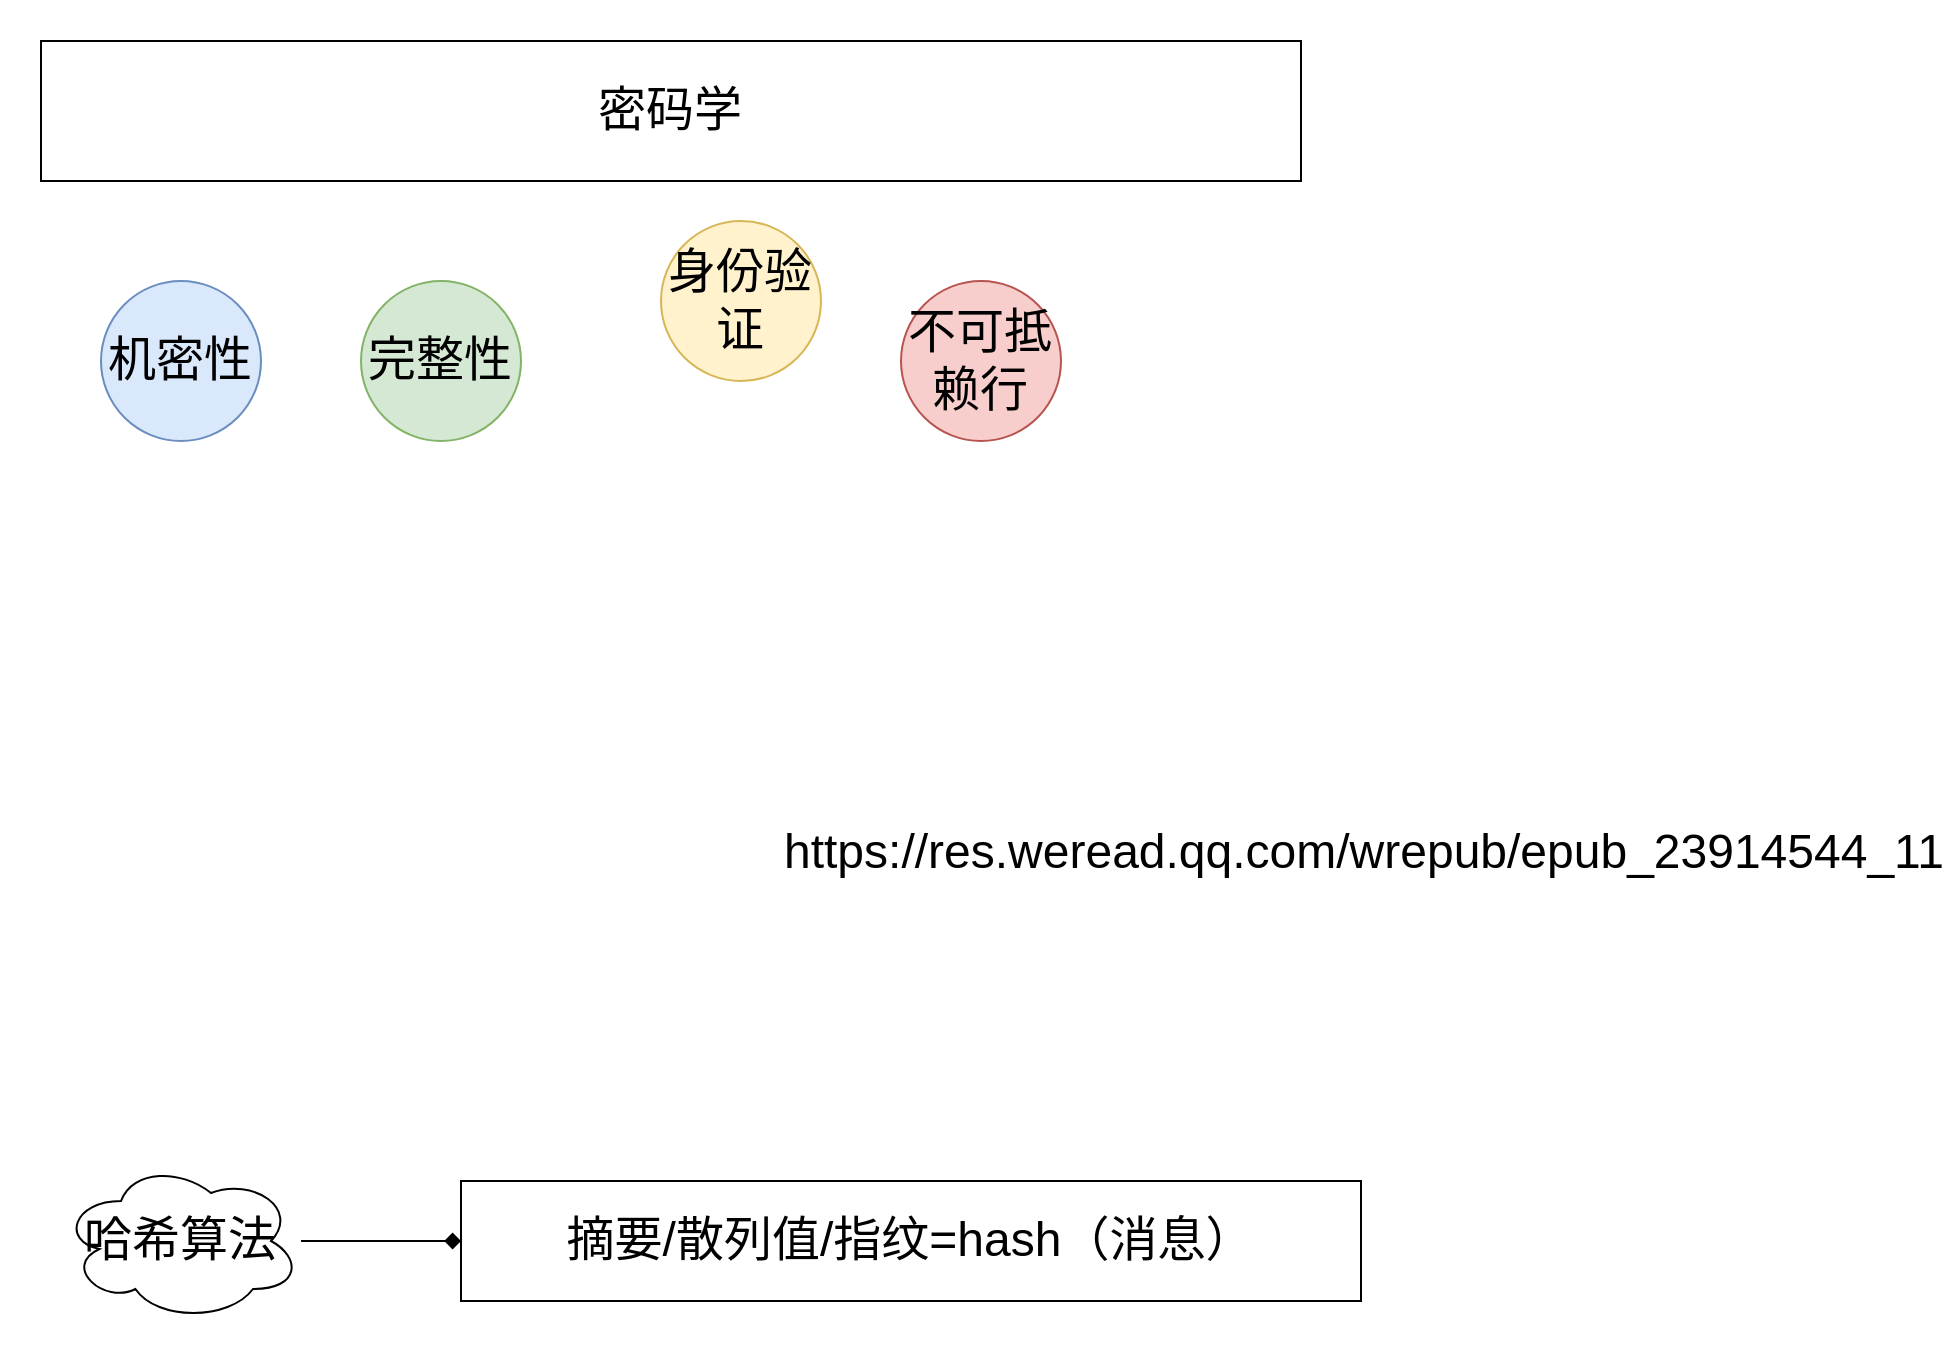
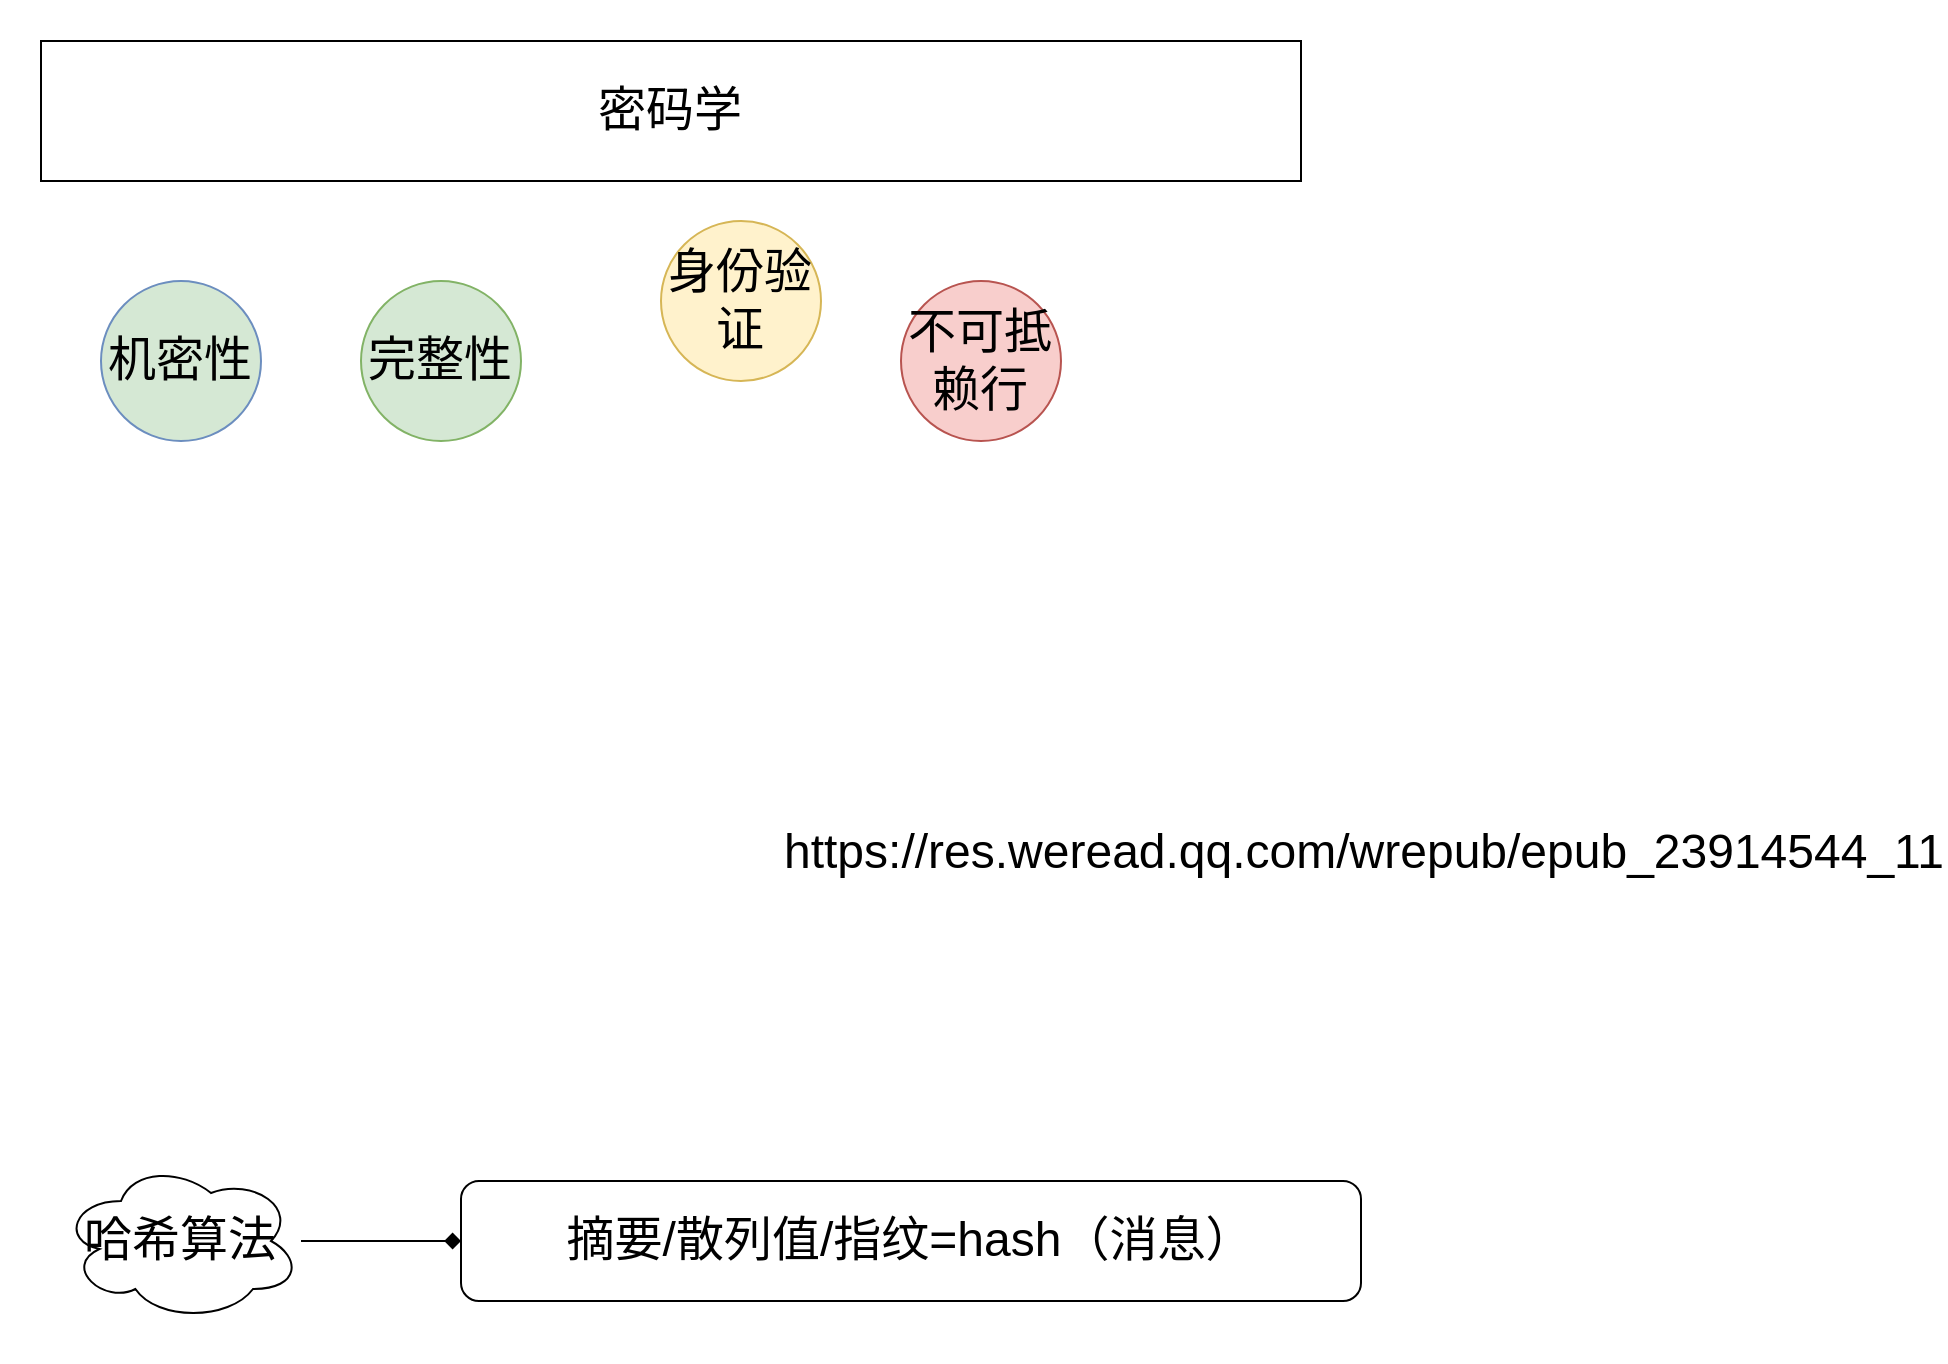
(181, 361) -> (181, 361)
(911, 1241) -> (911, 1241)
